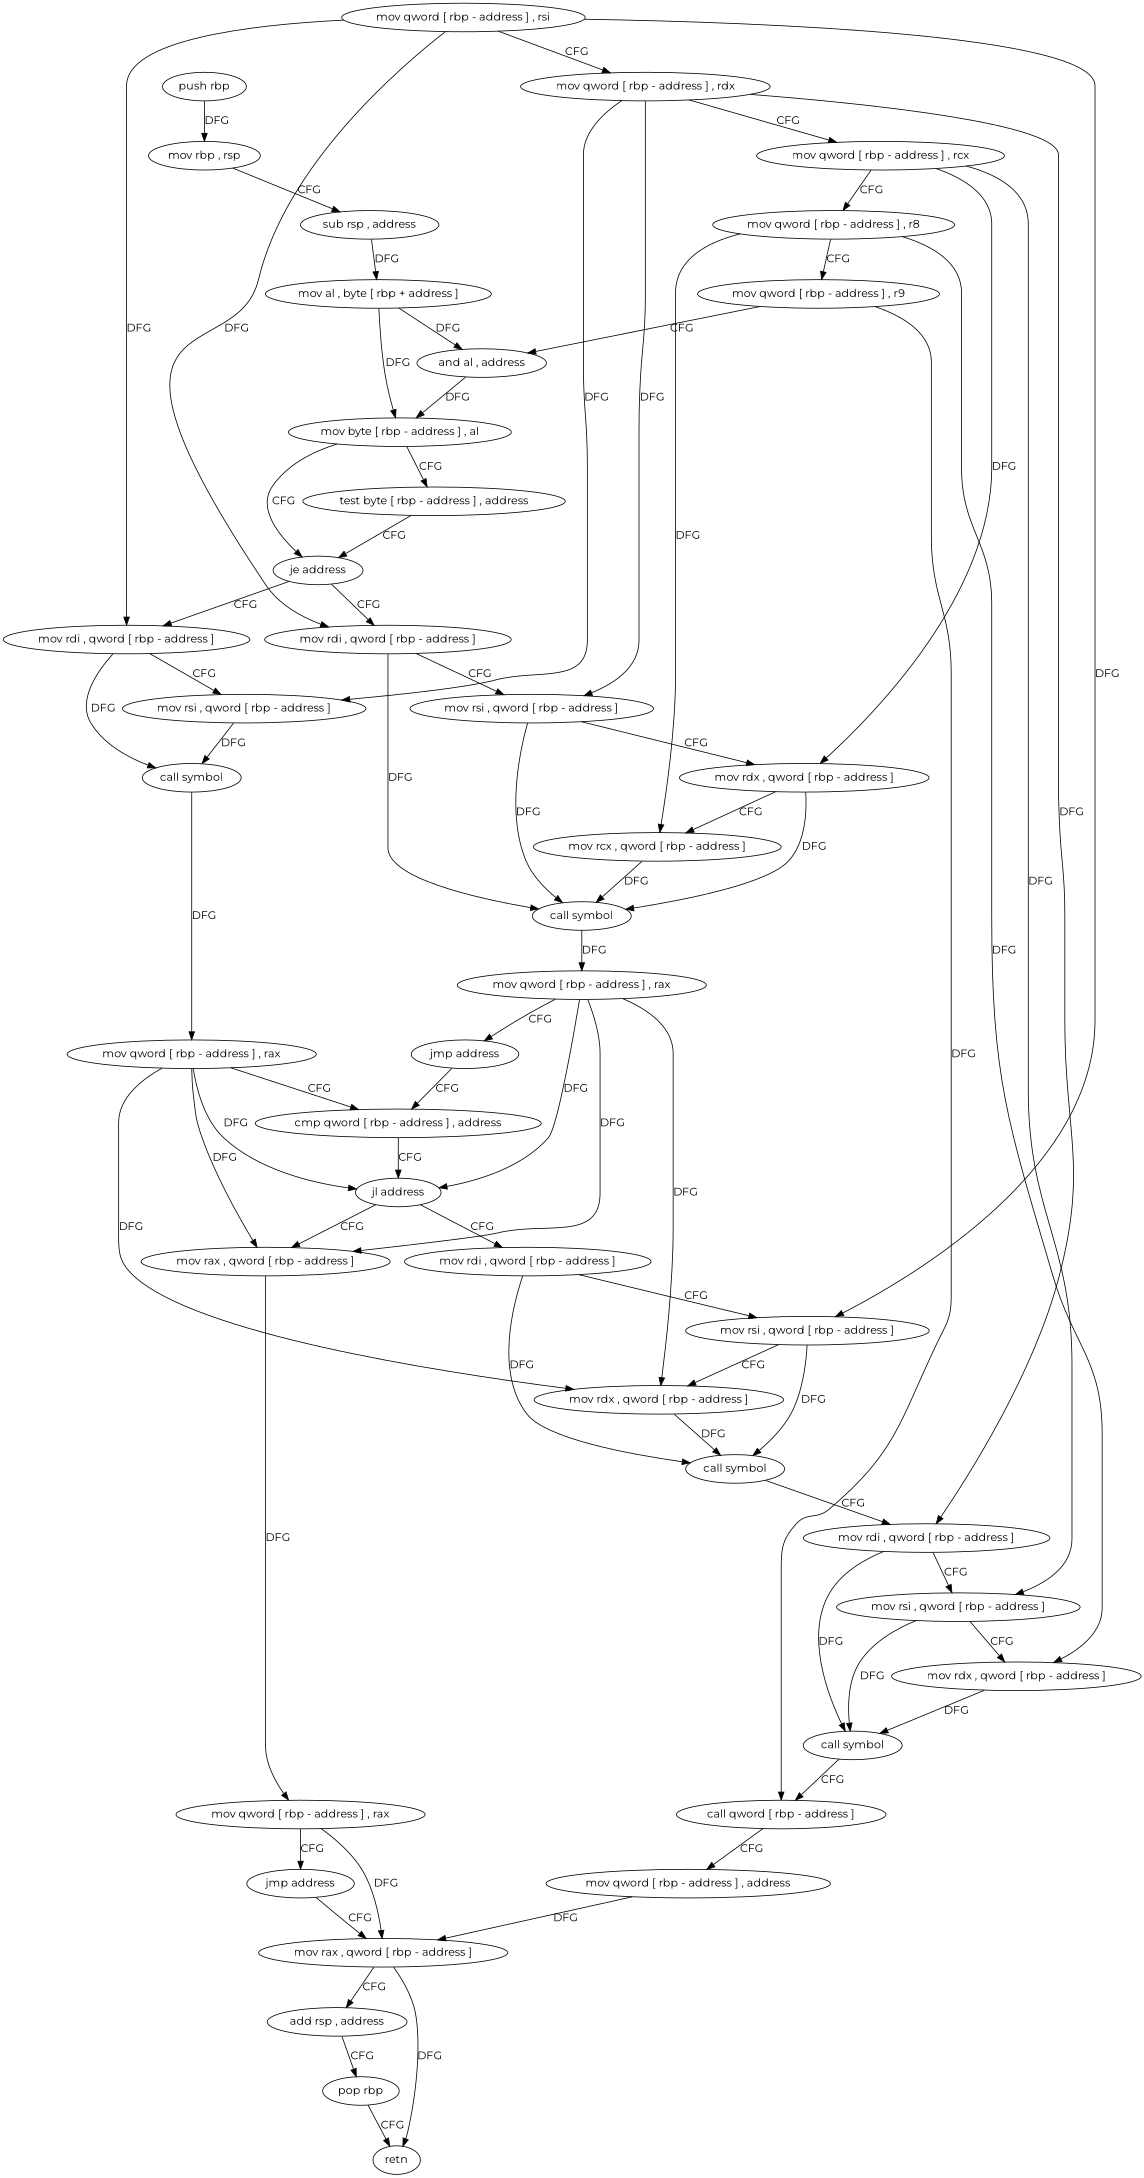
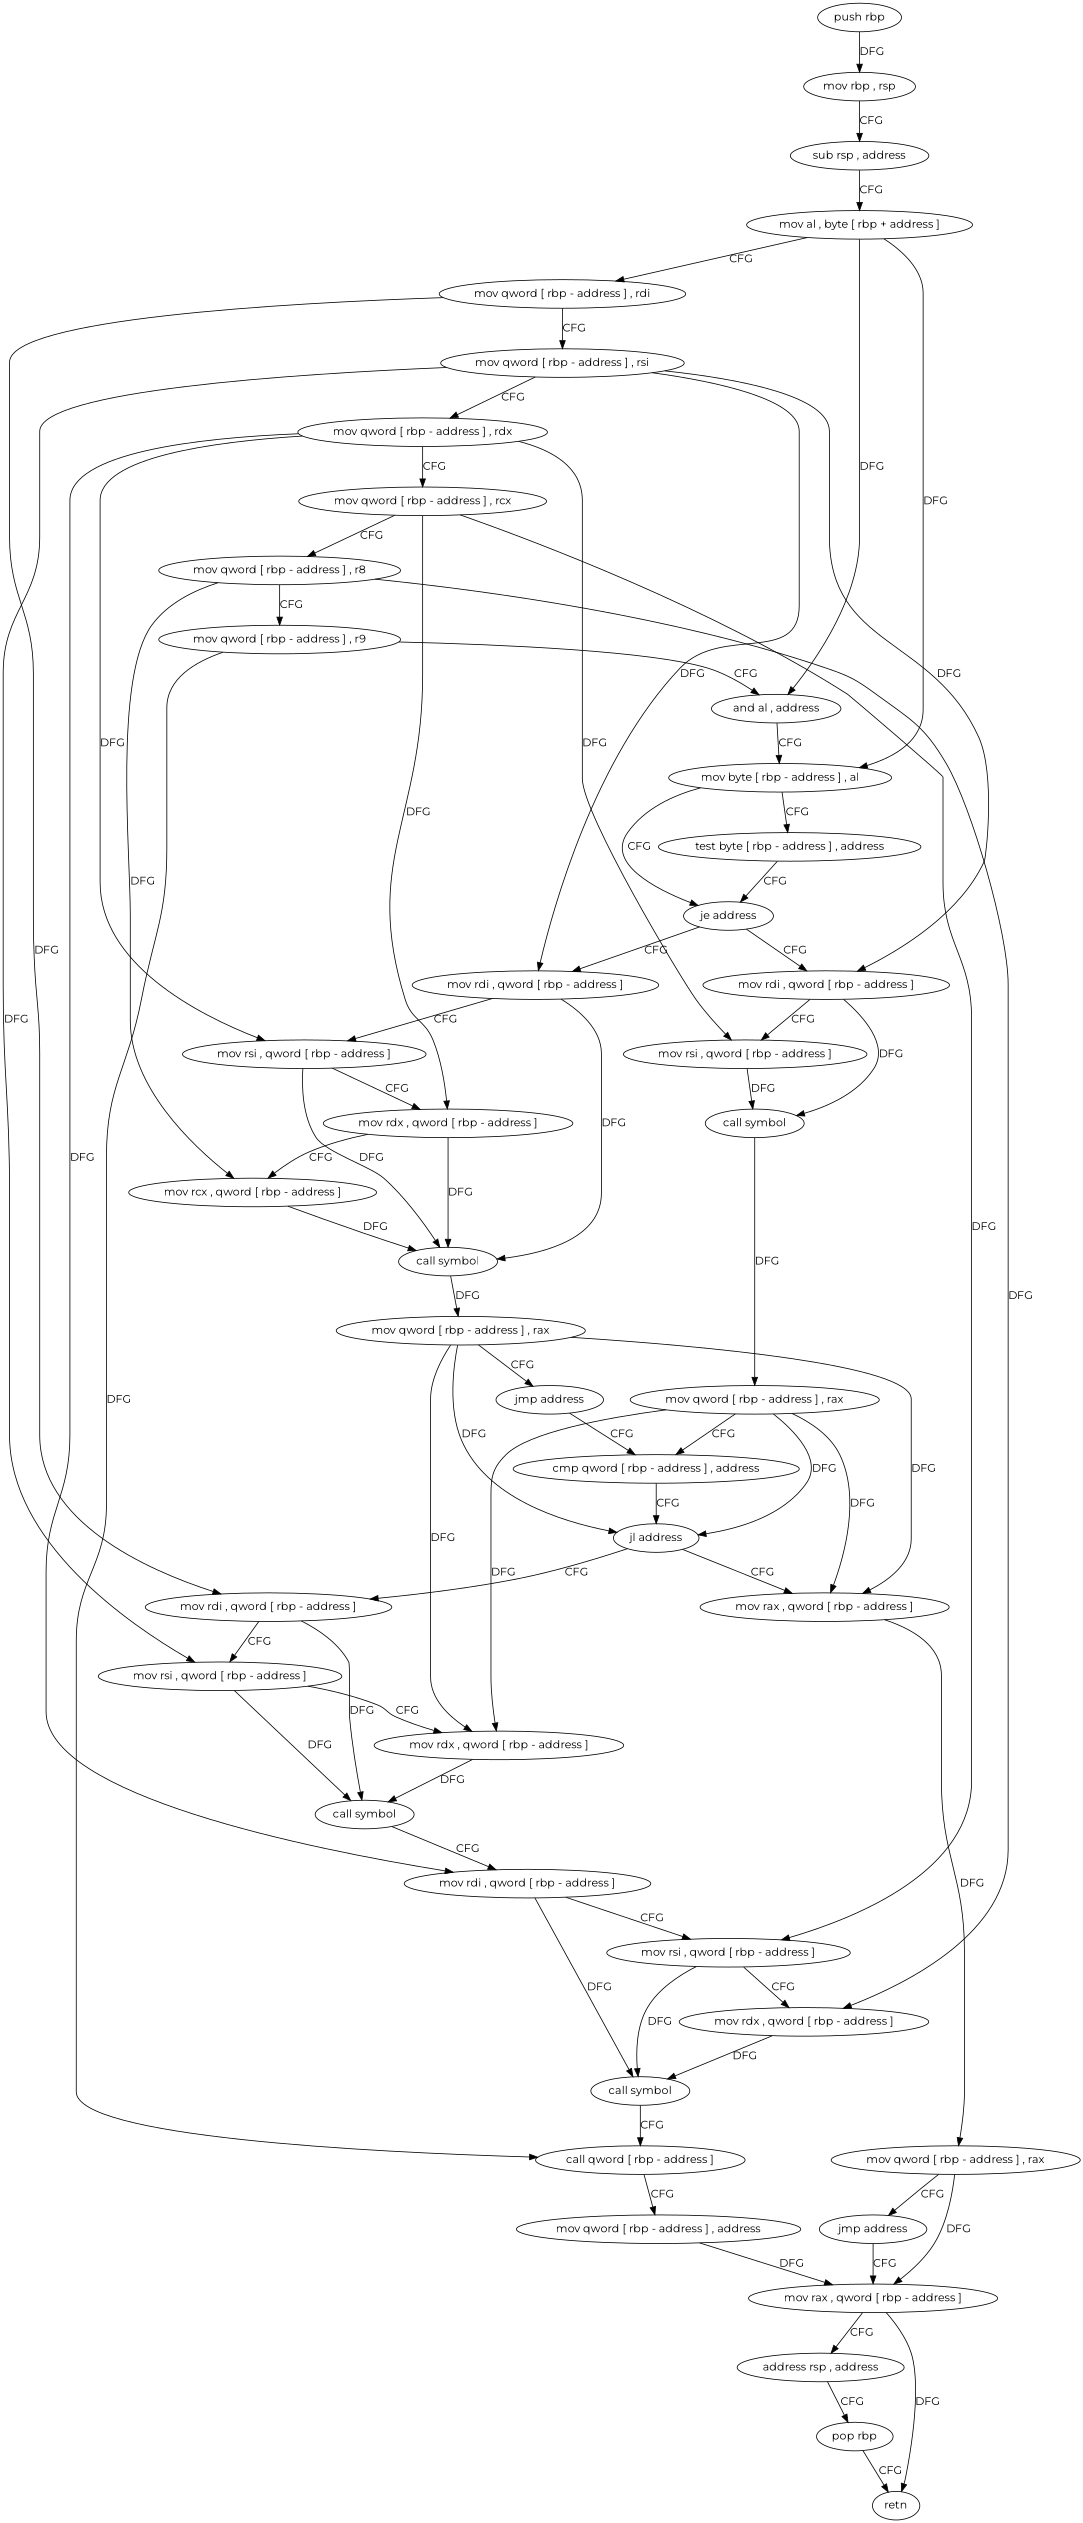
(387, 259) -> (872, 190)
none -> (562, 294)
(457, 398) -> (790, 743)
(337, 2022) -> (821, 2367)
